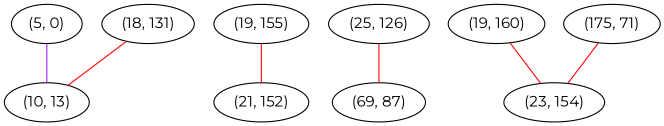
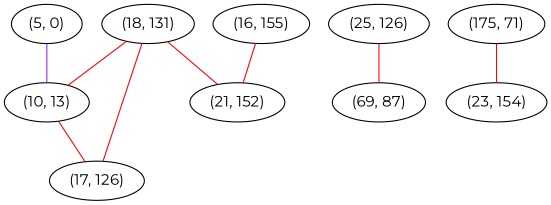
(261, 24) -> (261, 24)
(497, 24) -> none
none -> (193, 63)
none -> (97, 181)
